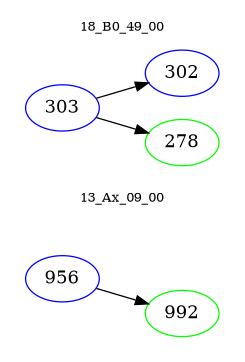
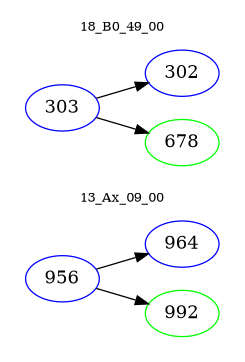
(182, 143) -> (182, 143)
none -> (182, 244)
